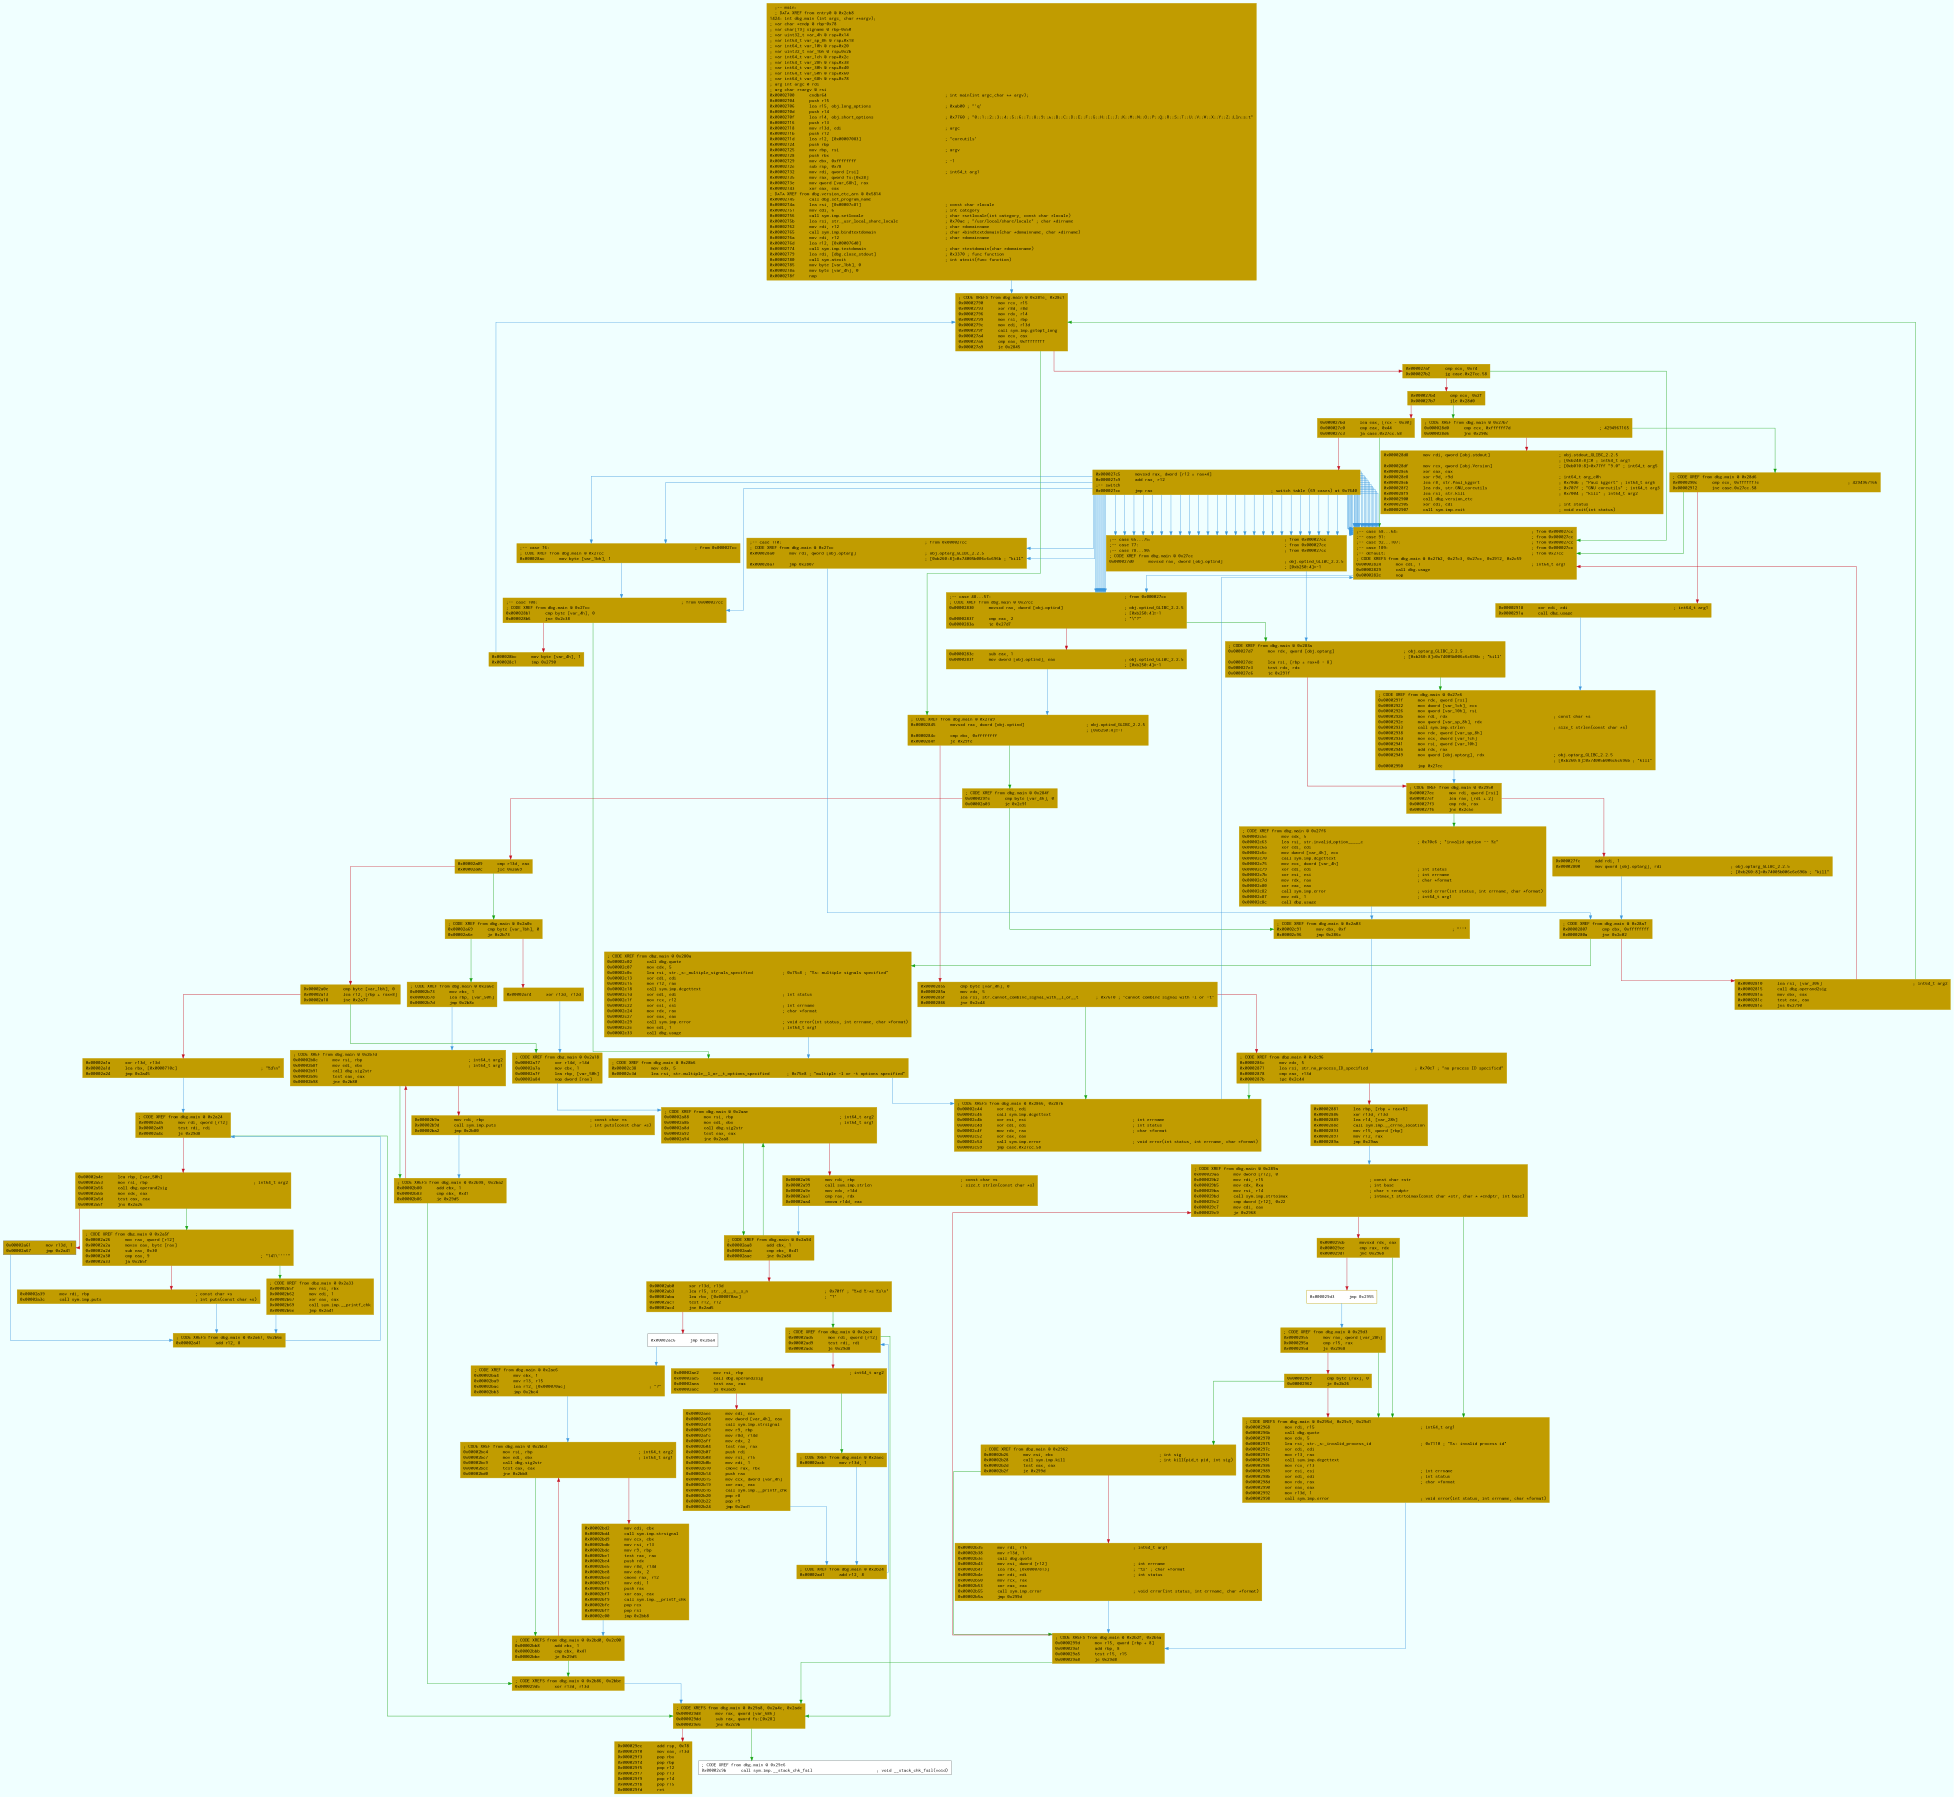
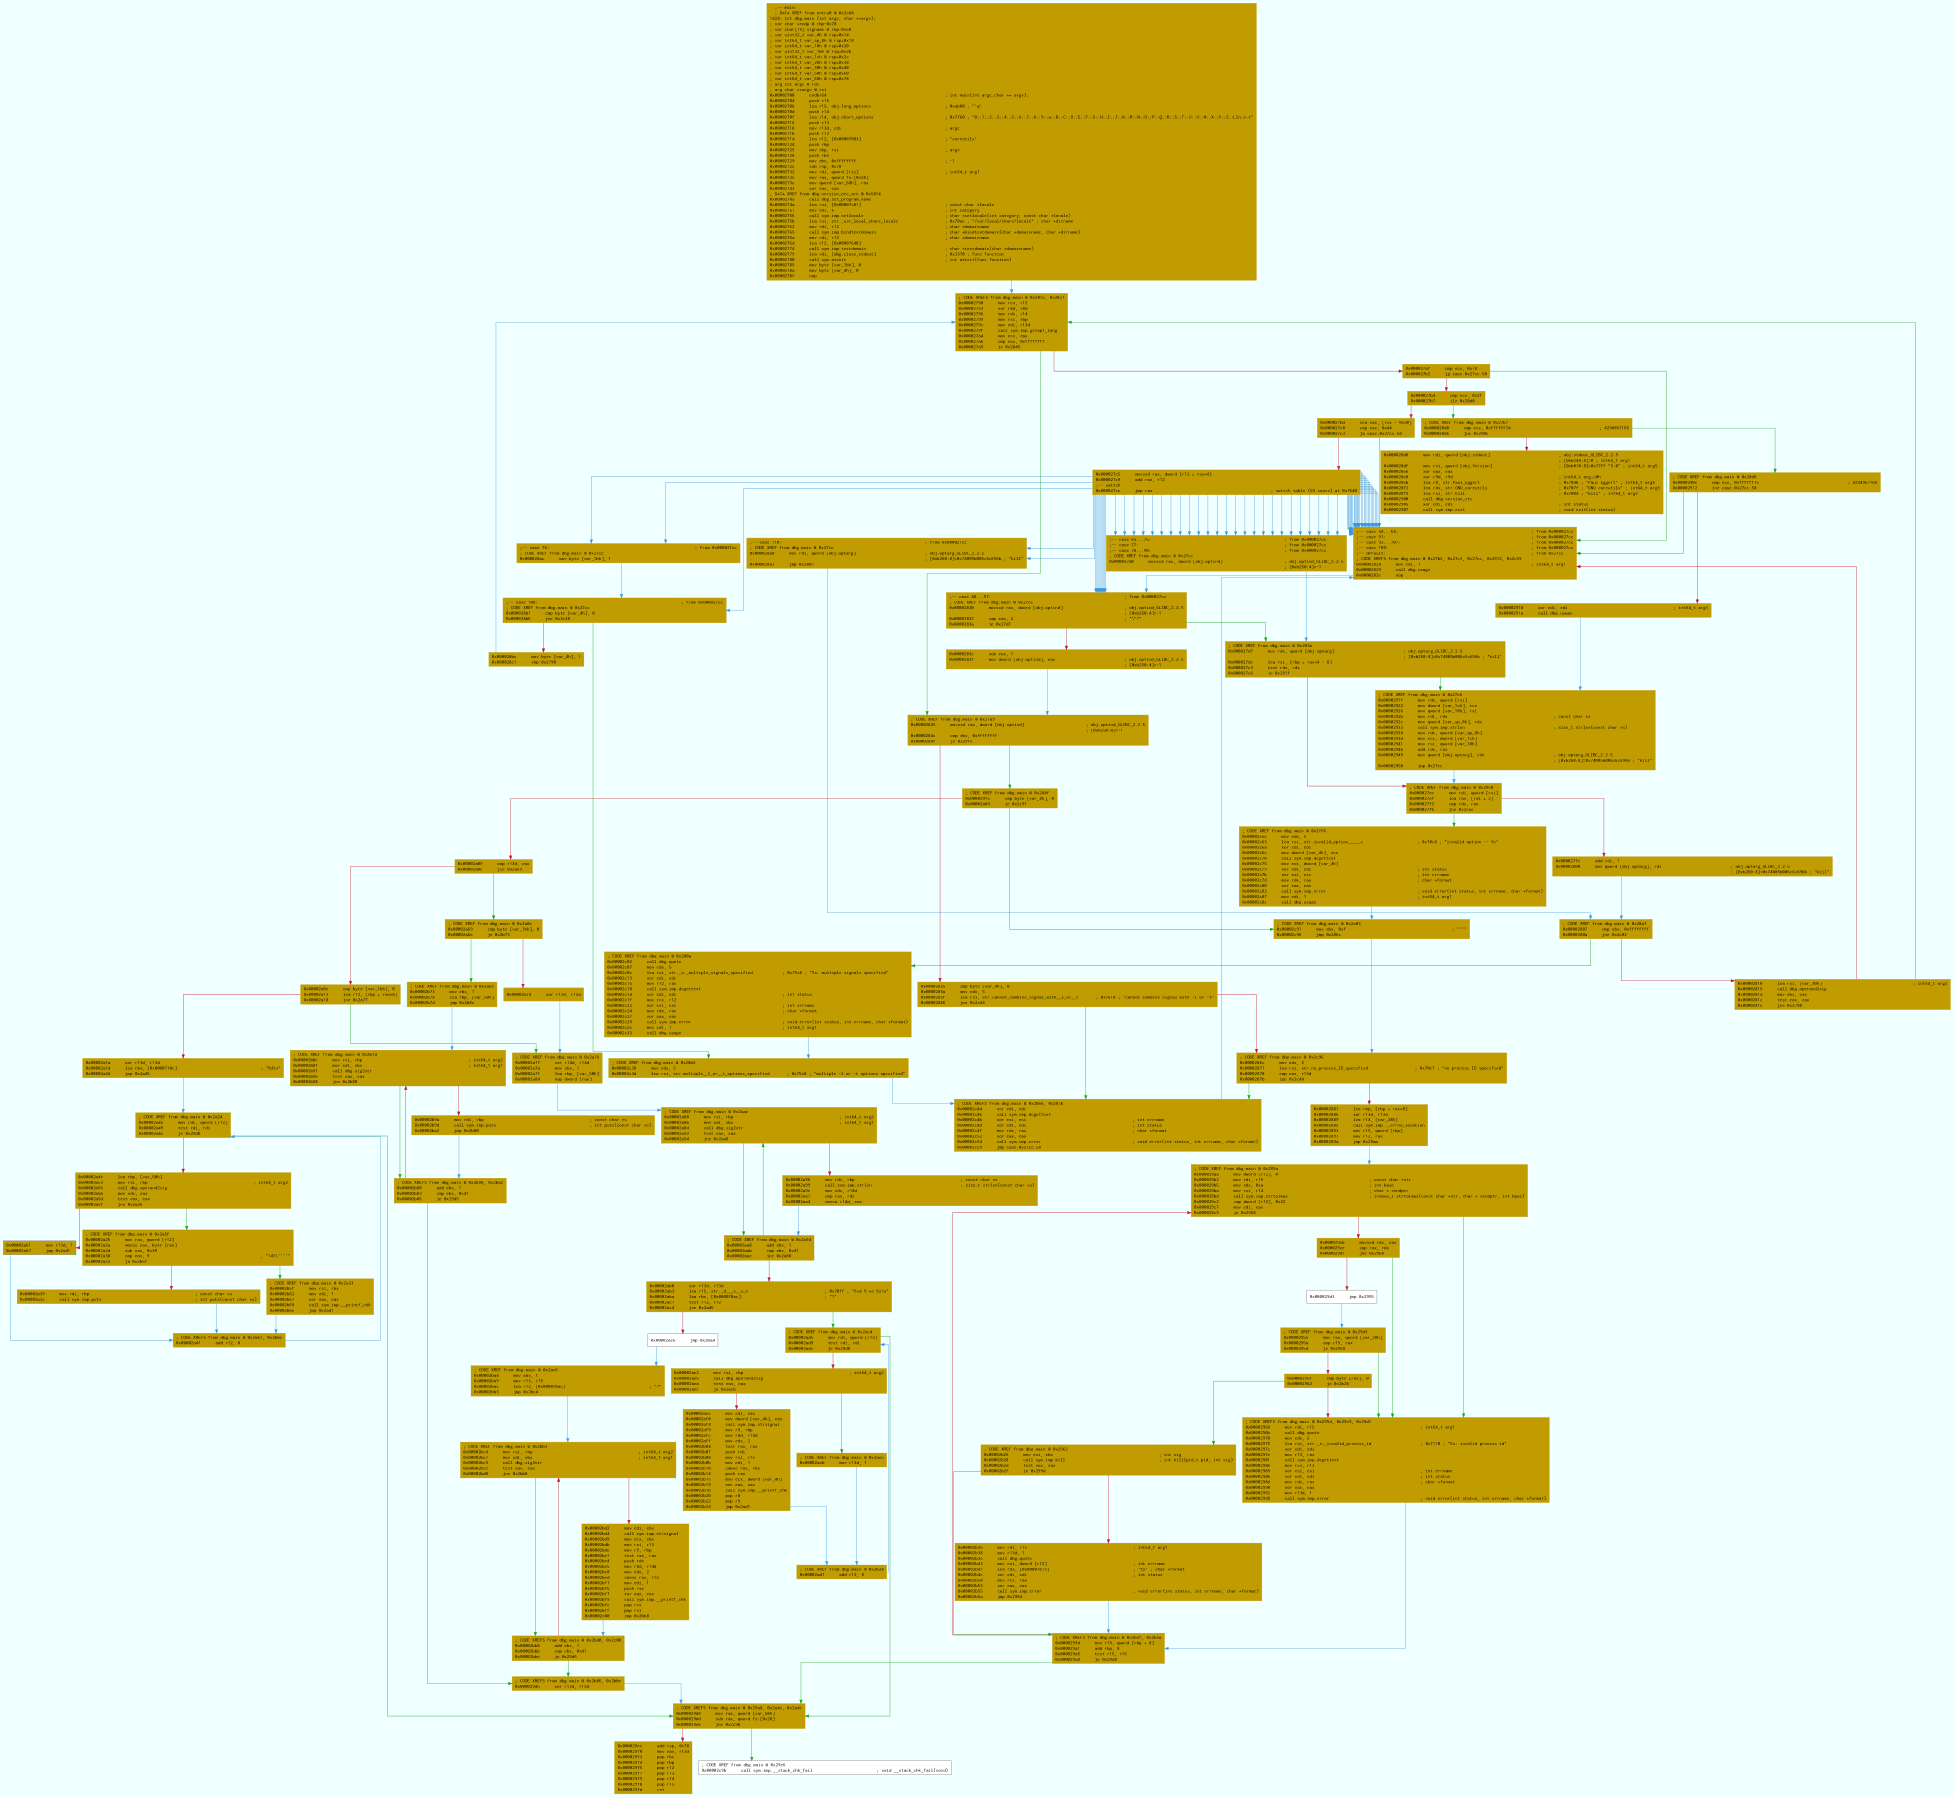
(1342, 1297) -> (1342, 1297)
